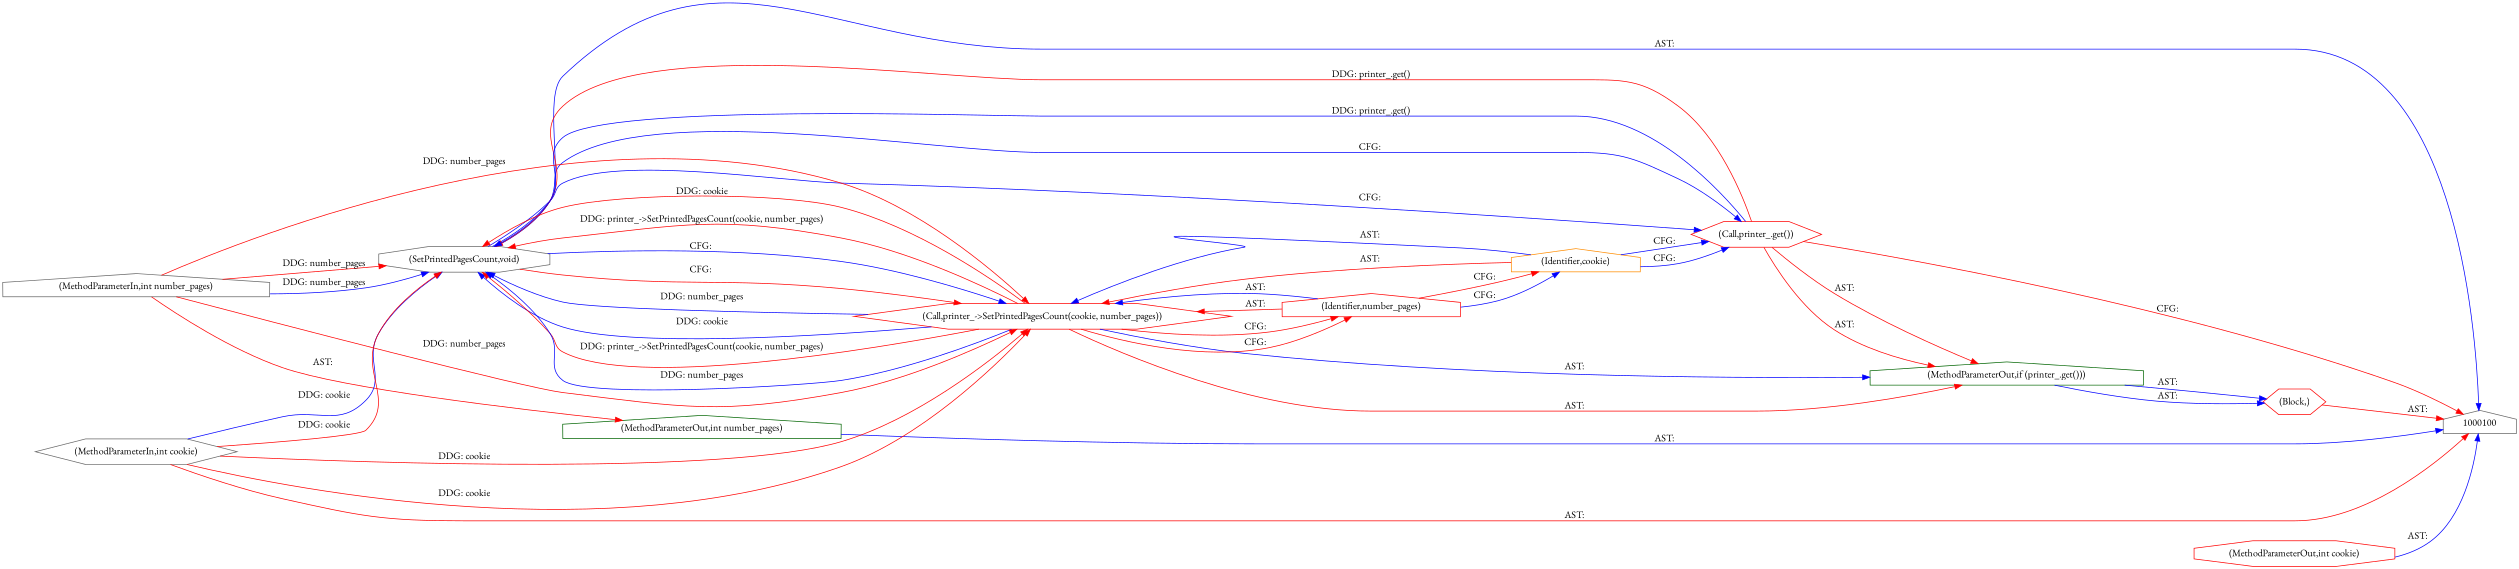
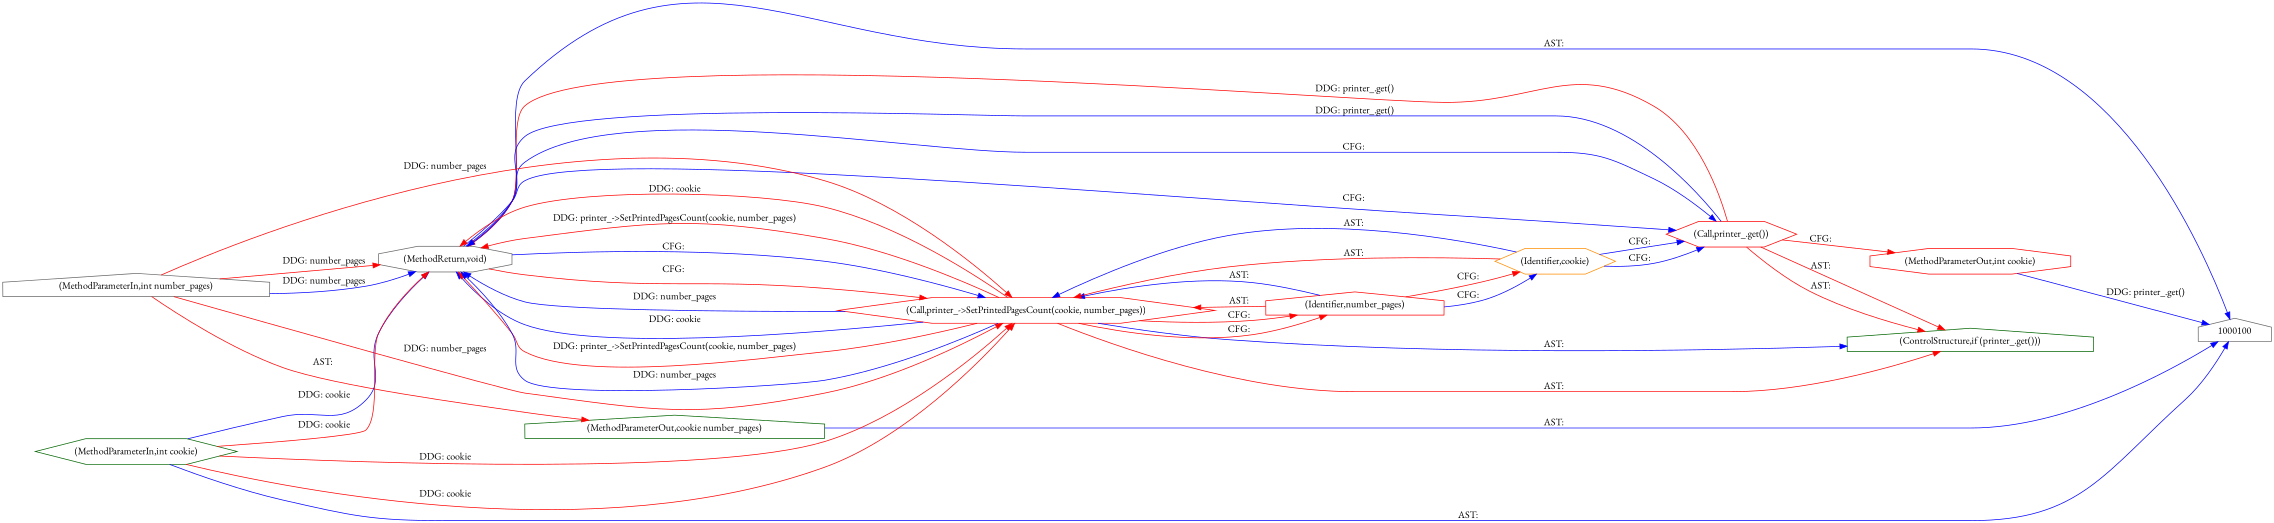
(464, 259) -> (445, 259)
(1576, 261) -> (1555, 261)
(2135, 308) -> (1835, 246)
(2007, 375) -> (1970, 341)
(2294, 402) -> none
(702, 428) -> (675, 428)
(136, 452) -> (136, 452)
(1325, 521) -> (1227, 521)
(2419, 536) -> (2146, 292)
